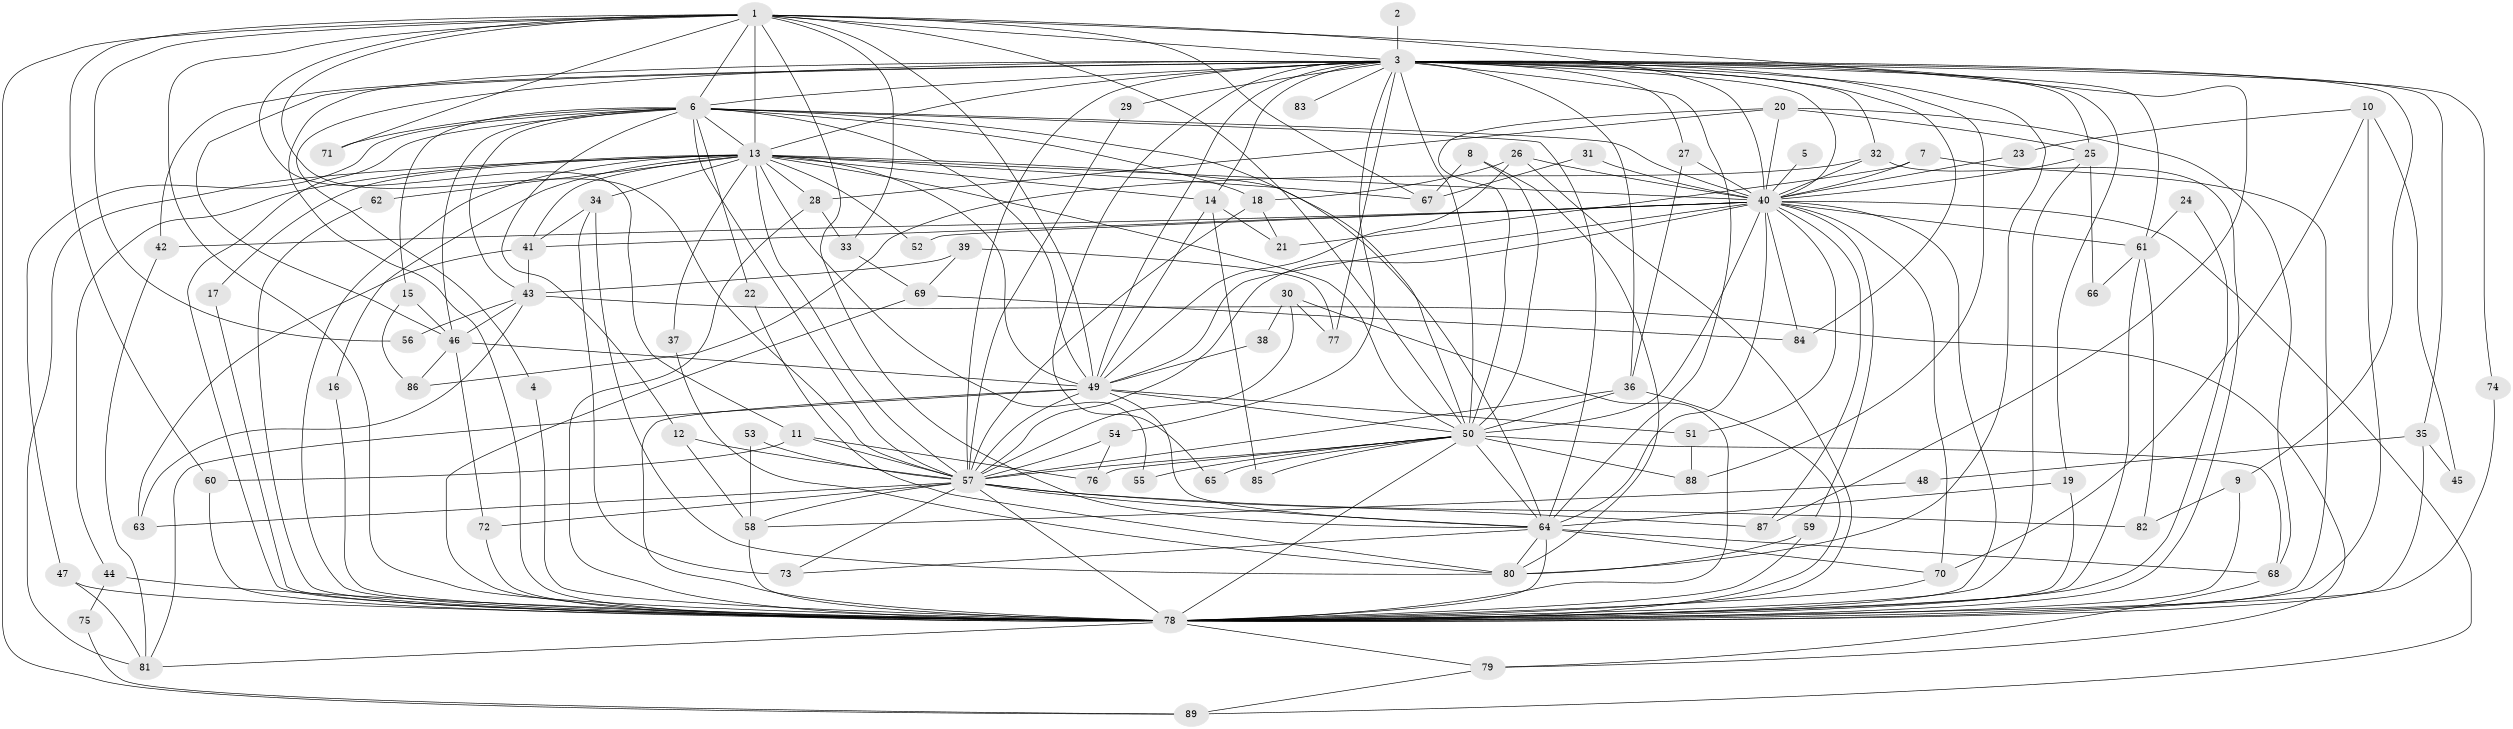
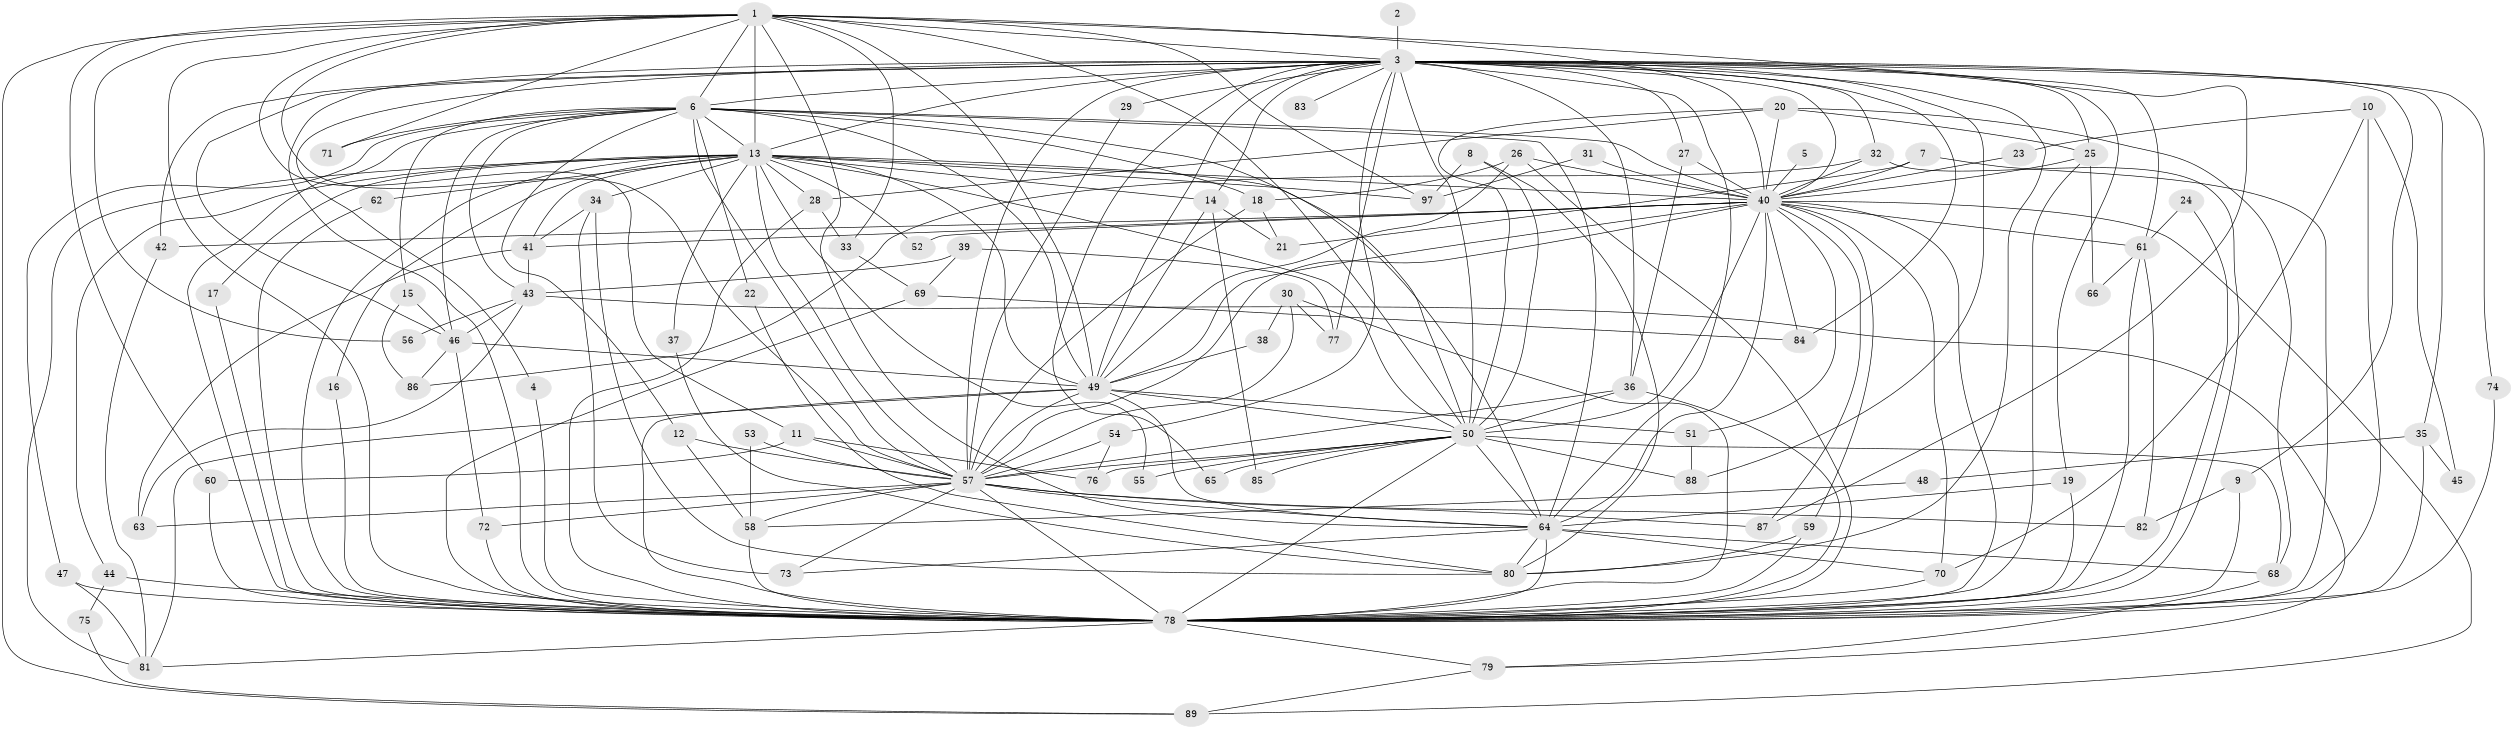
(1428, 201) -> (1428, 201)
